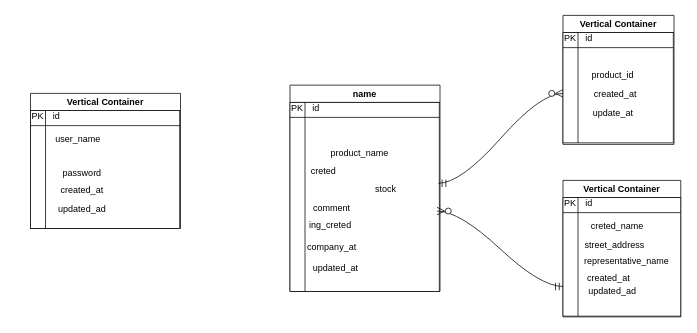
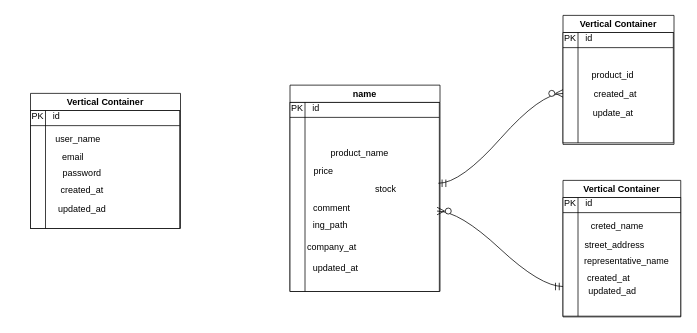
none -> (73, 157)
(324, 171) -> (324, 171)
(330, 225) -> (330, 225)
